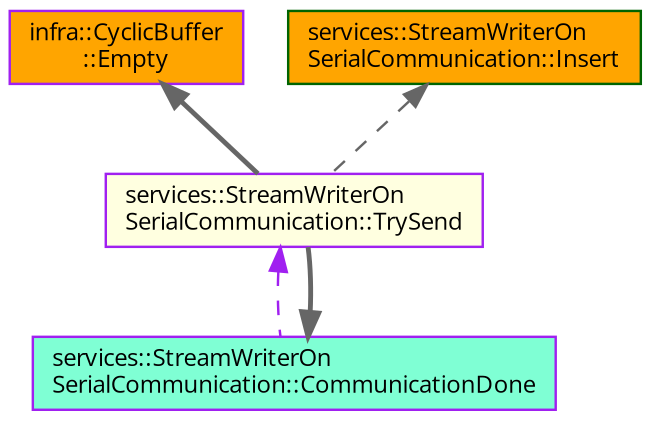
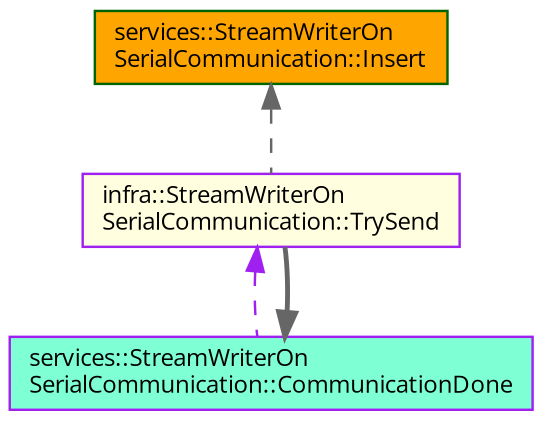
(126, 47) -> none
(294, 210) -> (271, 210)
